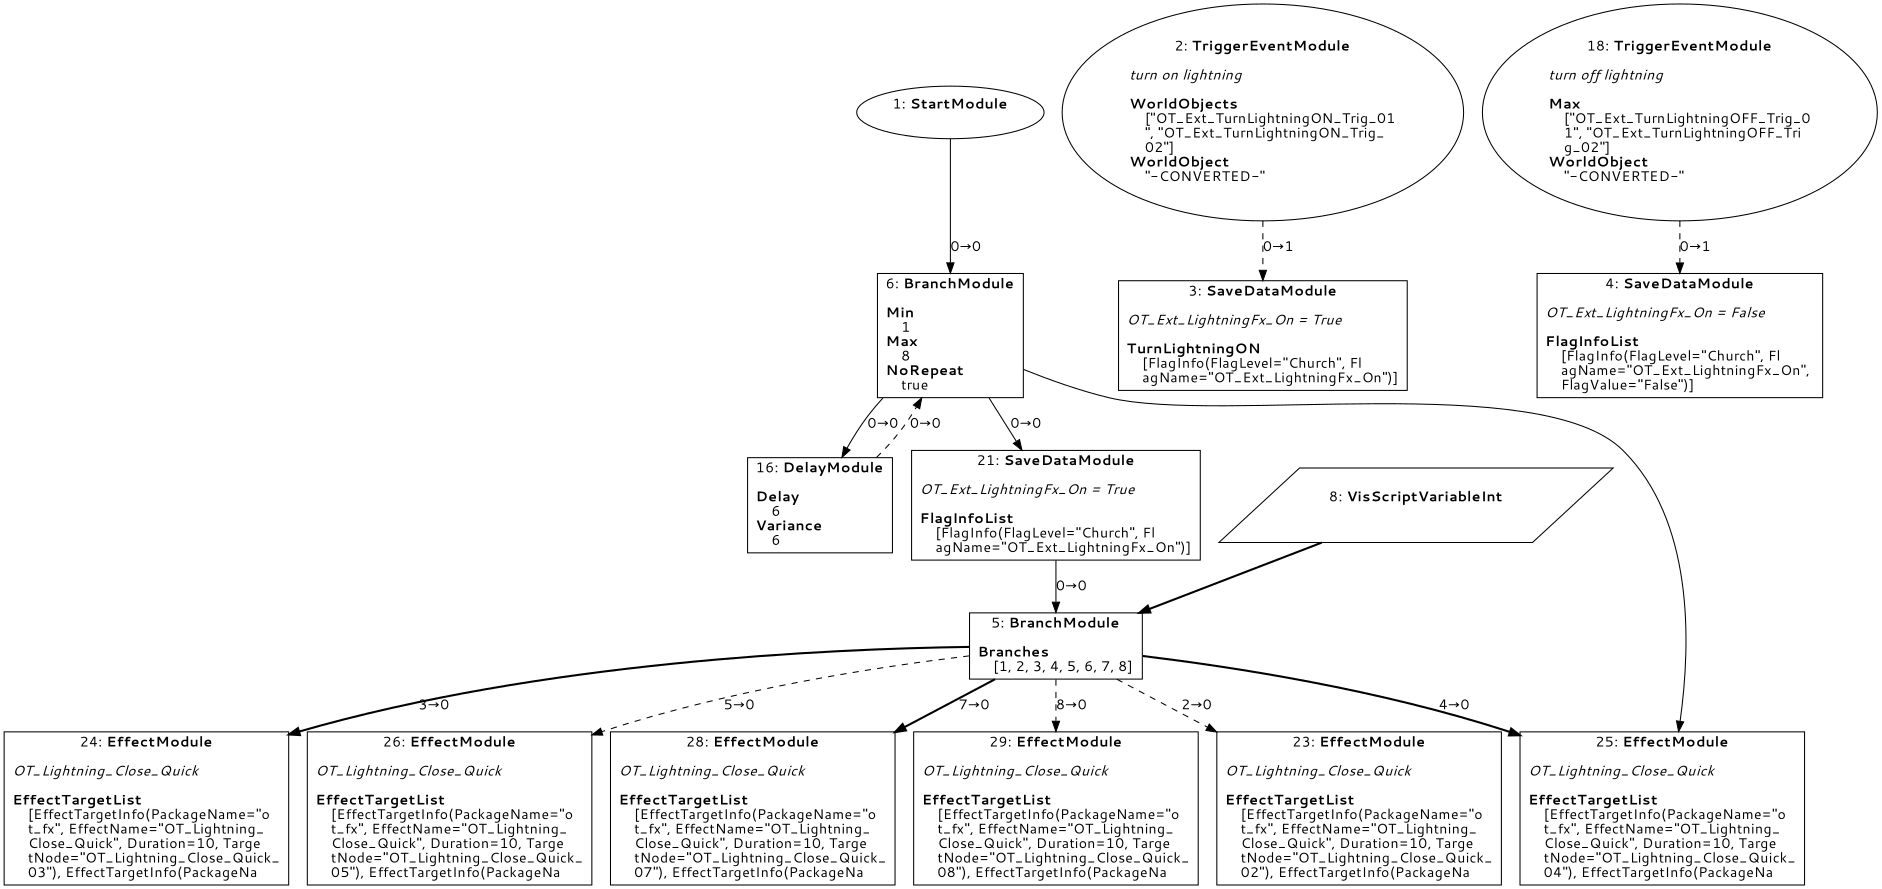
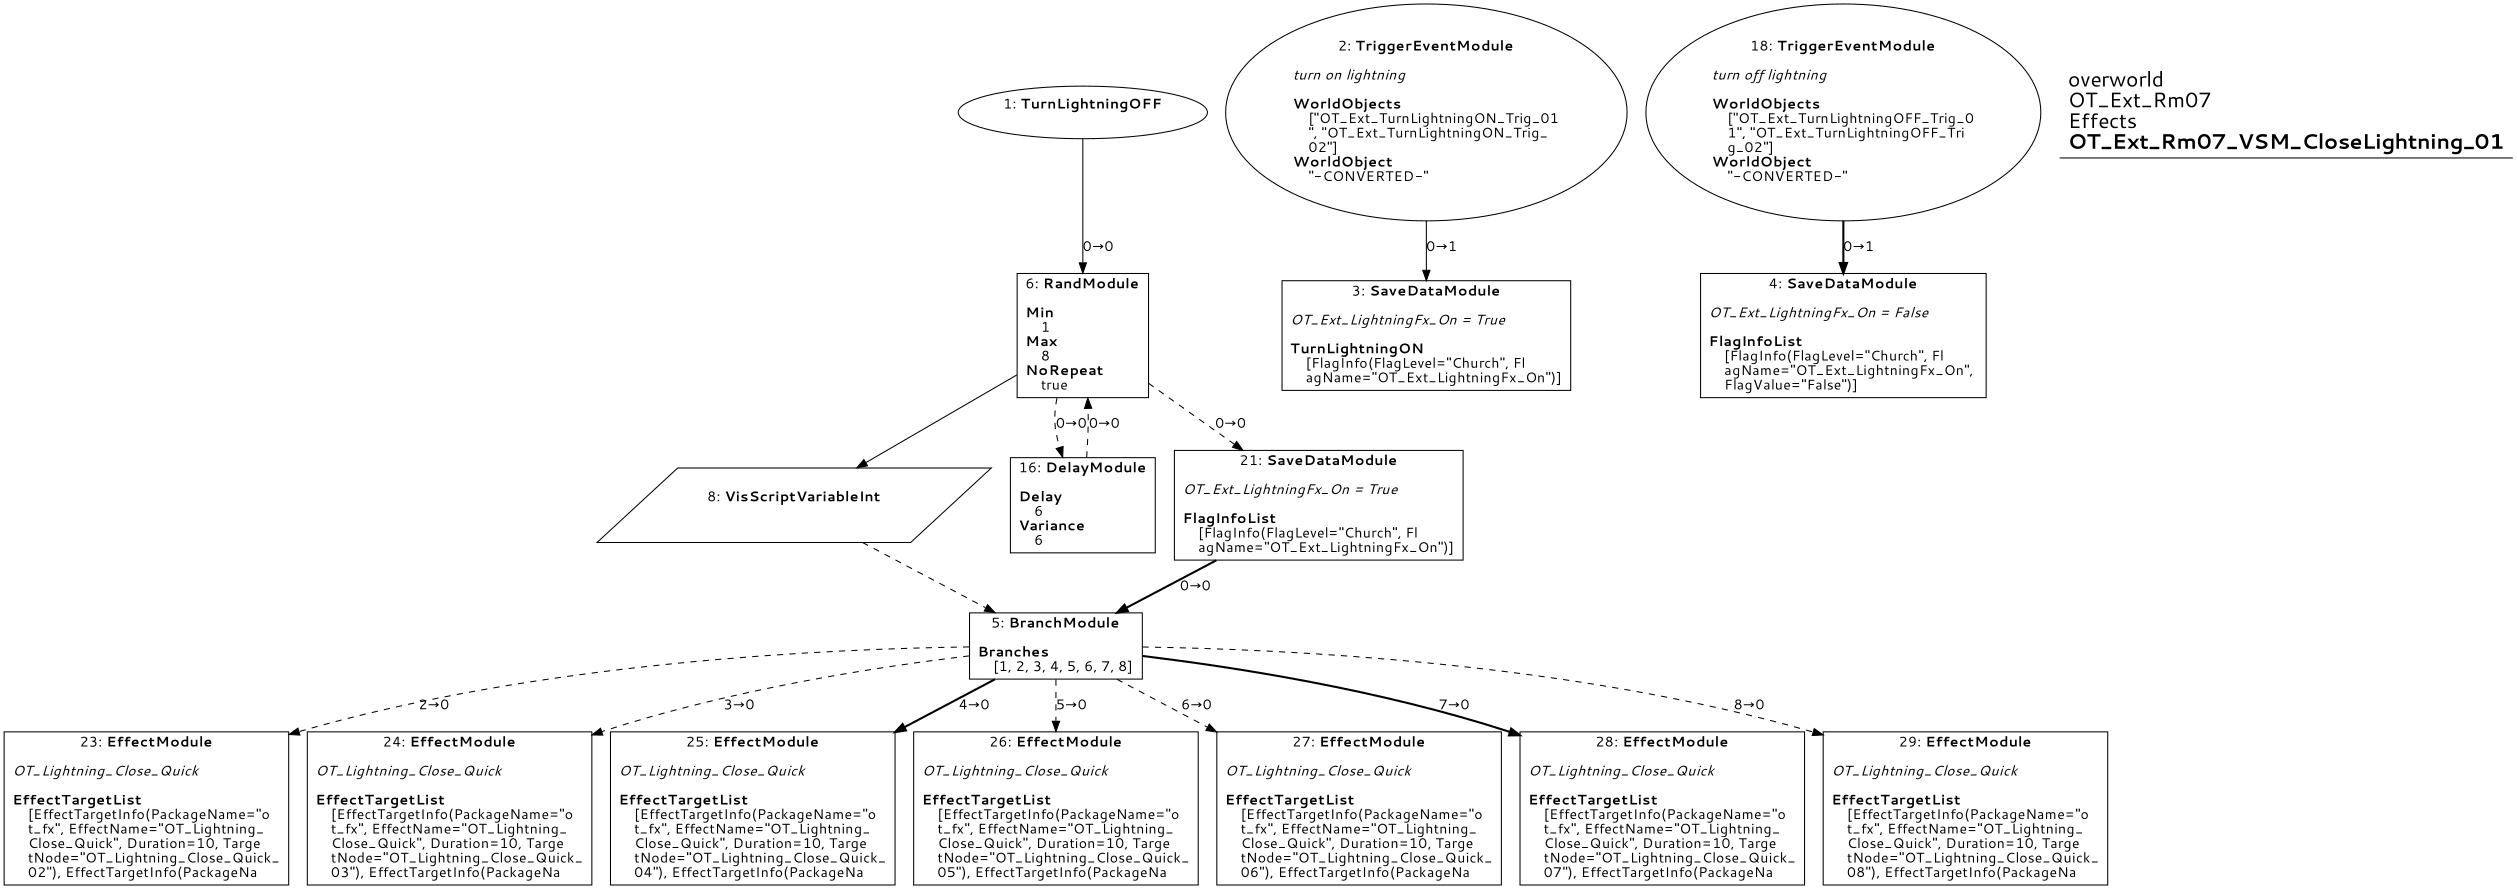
(959, 104) -> (1092, 104)
(1565, 104) -> (1767, 104)
none -> (2286, 112)
(1680, 242) -> (1843, 242)
(1263, 245) -> (1426, 245)
(959, 284) -> (1092, 284)
(1468, 407) -> (941, 419)
(1003, 420) -> (1191, 414)
(863, 422) -> (1055, 423)
(1236, 576) -> (924, 575)
(1056, 581) -> (1171, 584)
(631, 669) -> (784, 685)
none -> (1359, 808)
